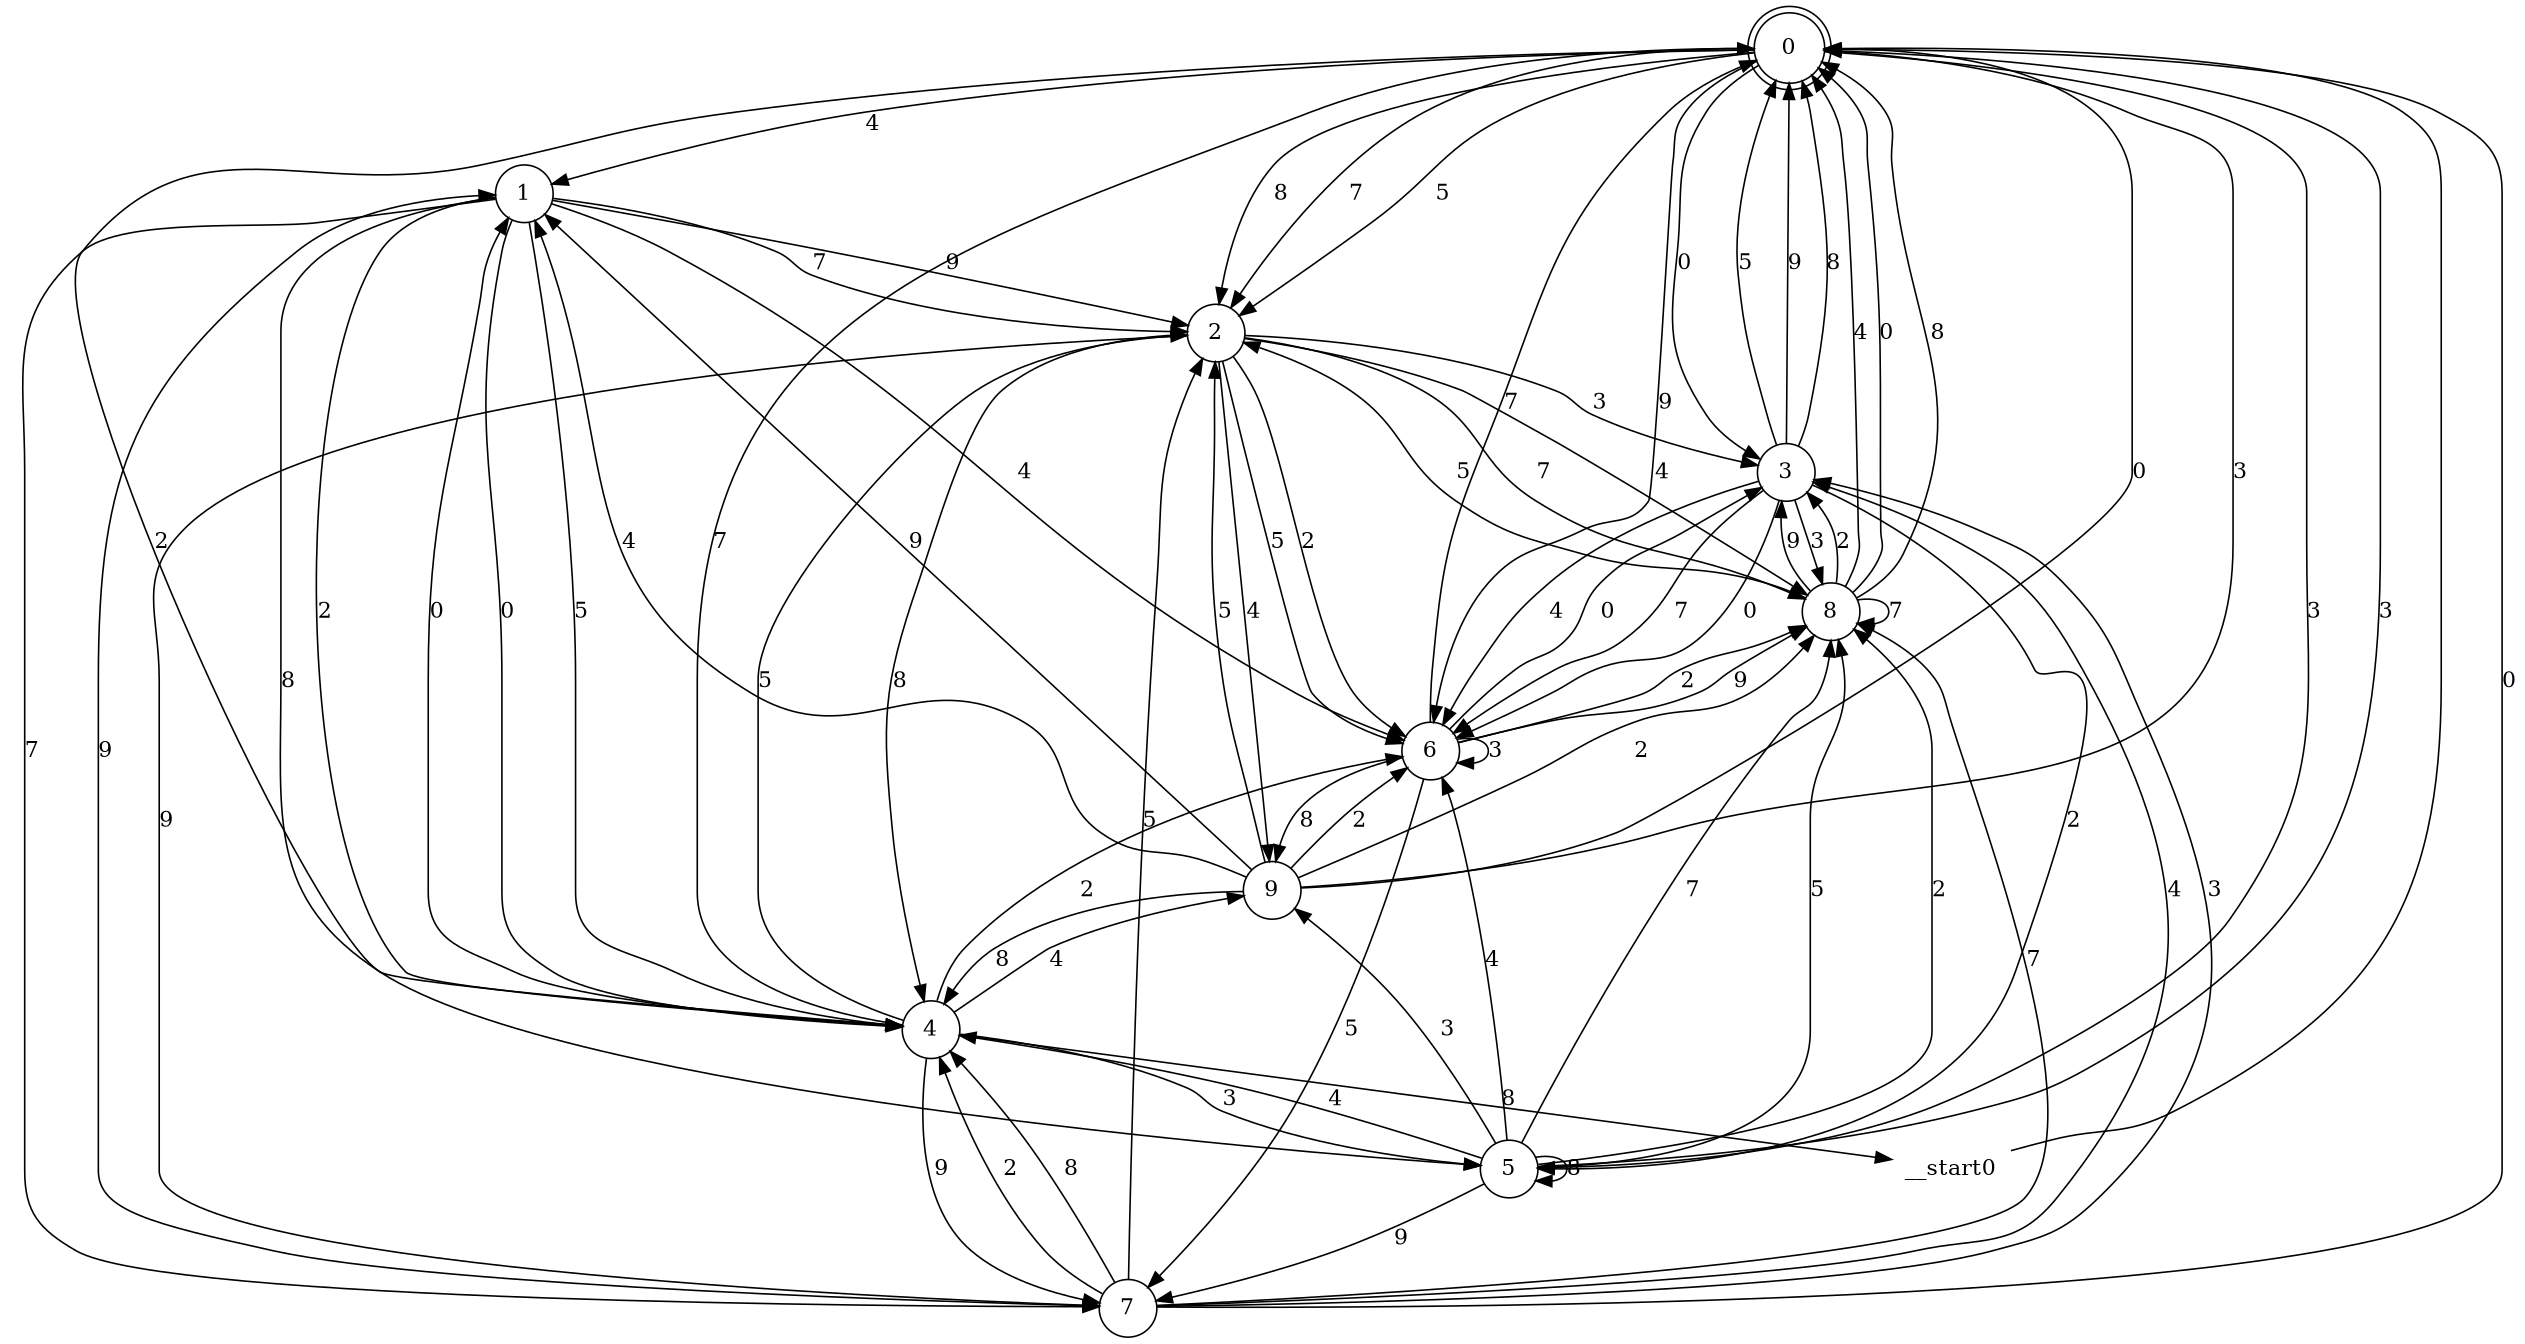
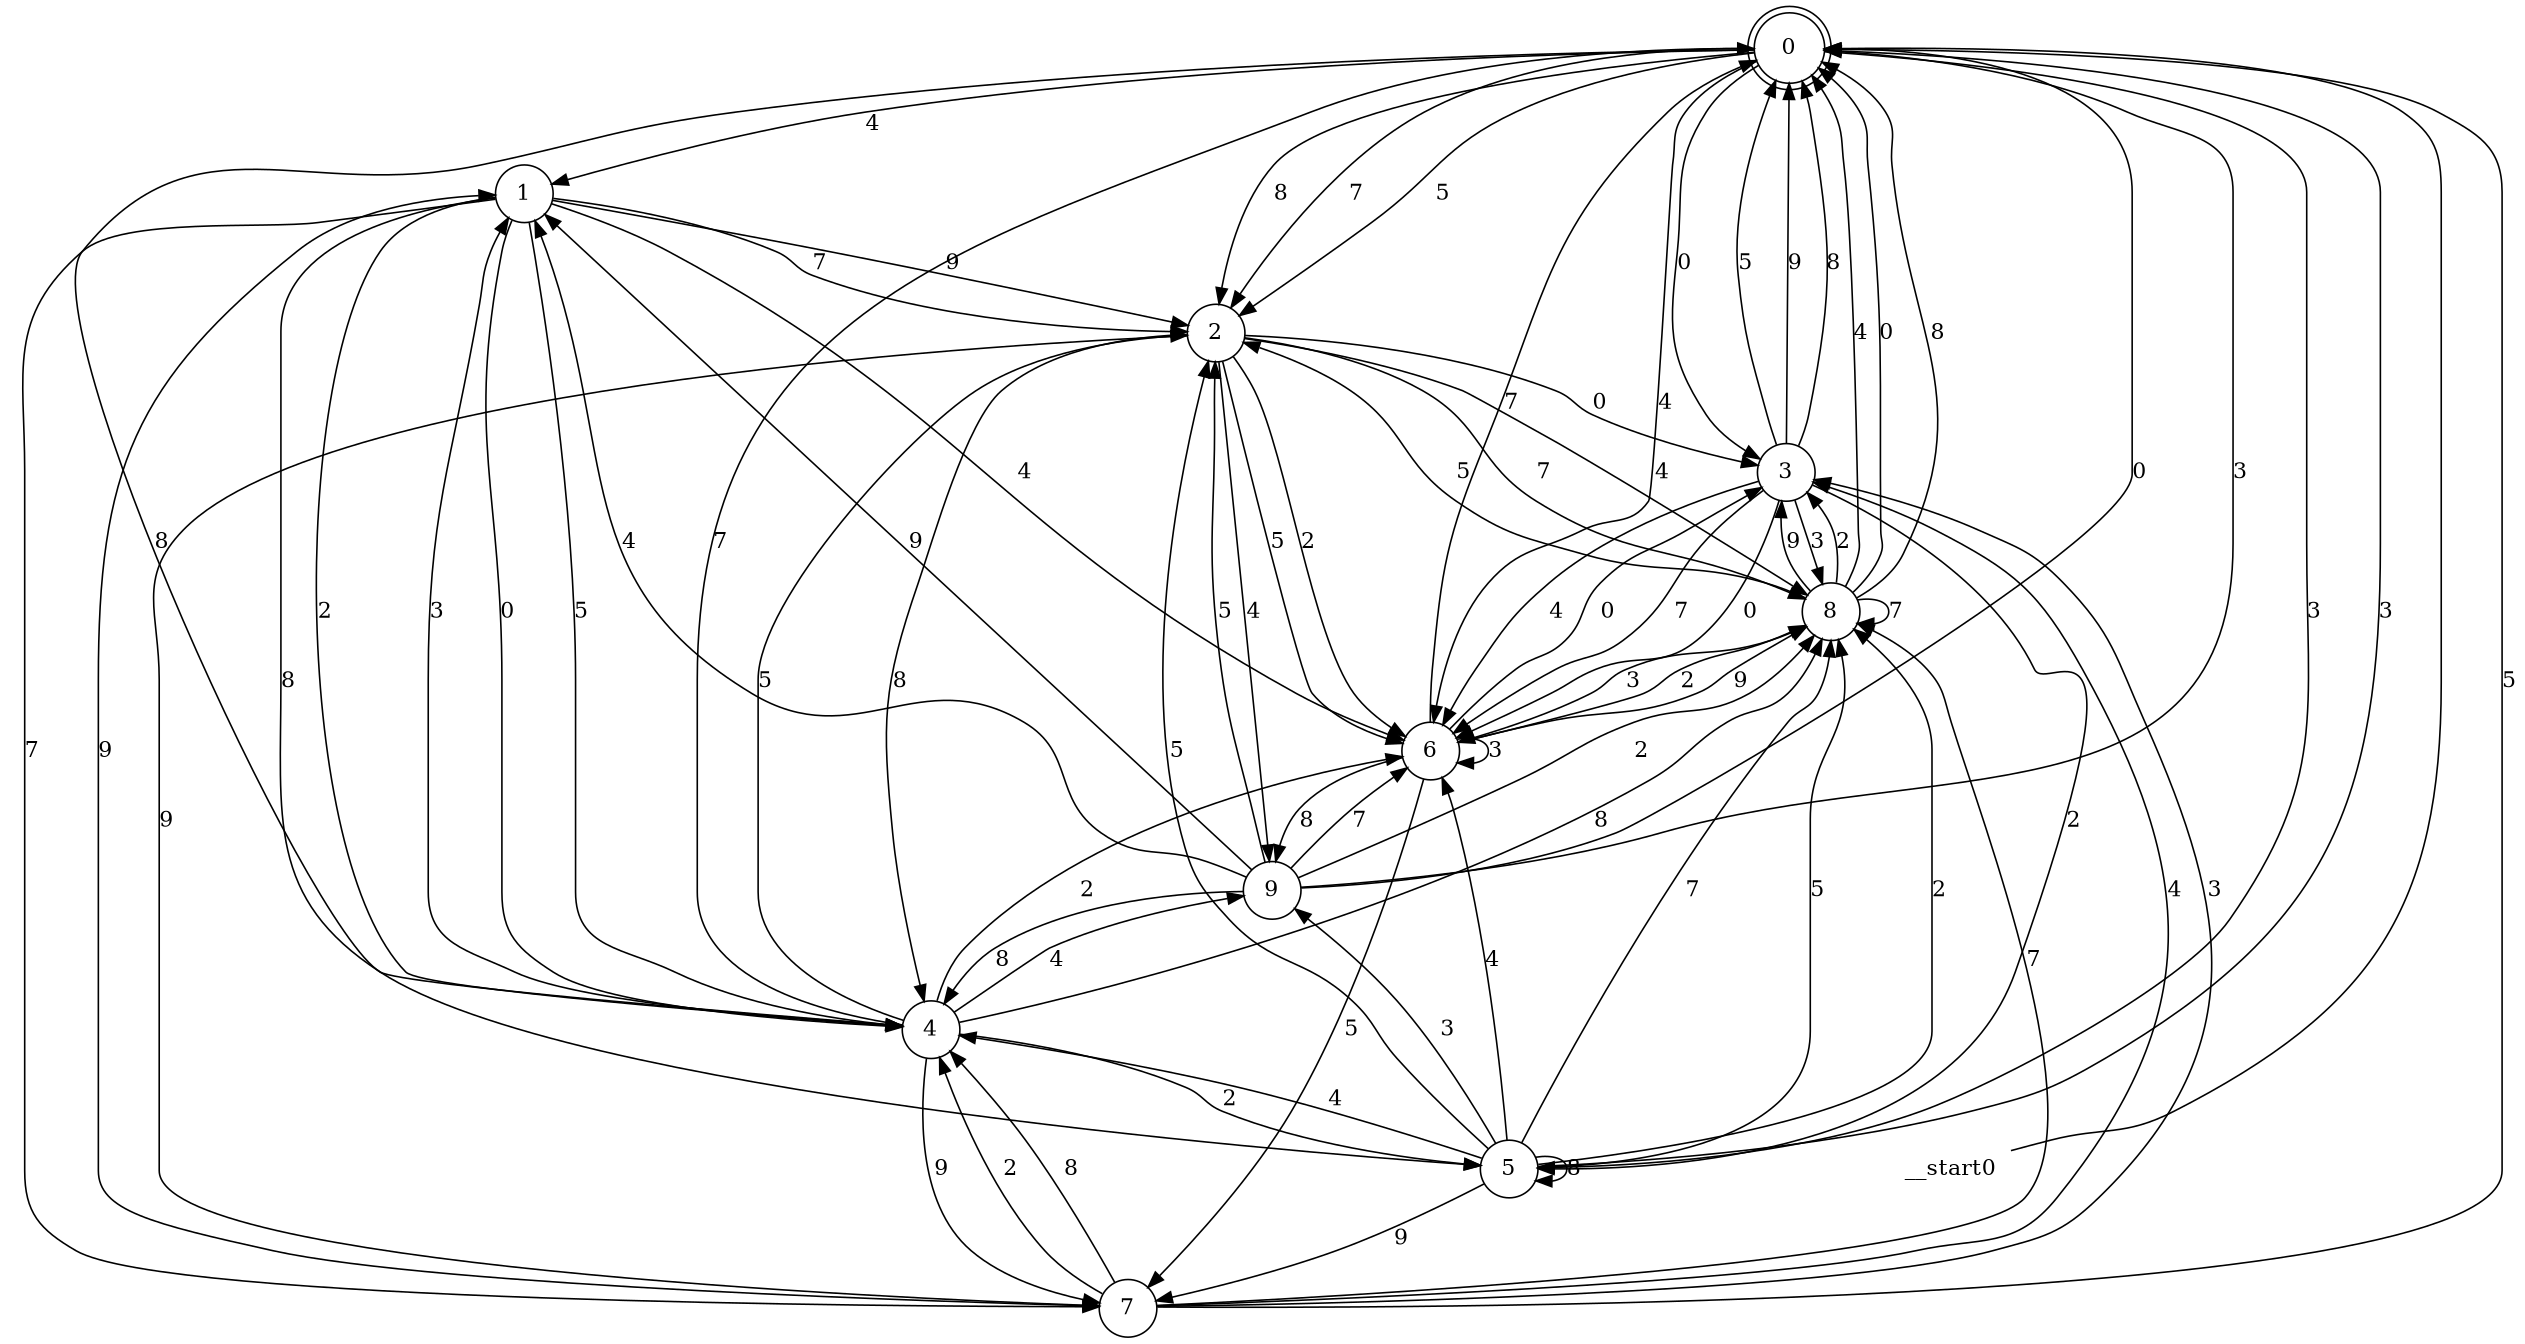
(1600, 403) -> (1600, 403)
(1666, 403) -> (1666, 403)
(162, 542) -> (162, 542)
(438, 612) -> (438, 612)
none -> (1618, 673)
(2510, 681) -> (2510, 681)
(1144, 801) -> (1180, 828)
(1360, 821) -> (1360, 821)
(1417, 1096) -> (1413, 889)
(1231, 1099) -> (1231, 1099)
